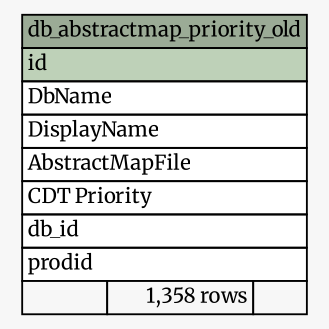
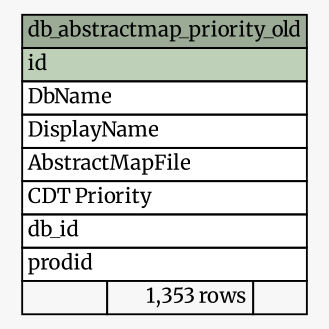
(197, 297) -> (197, 297)
